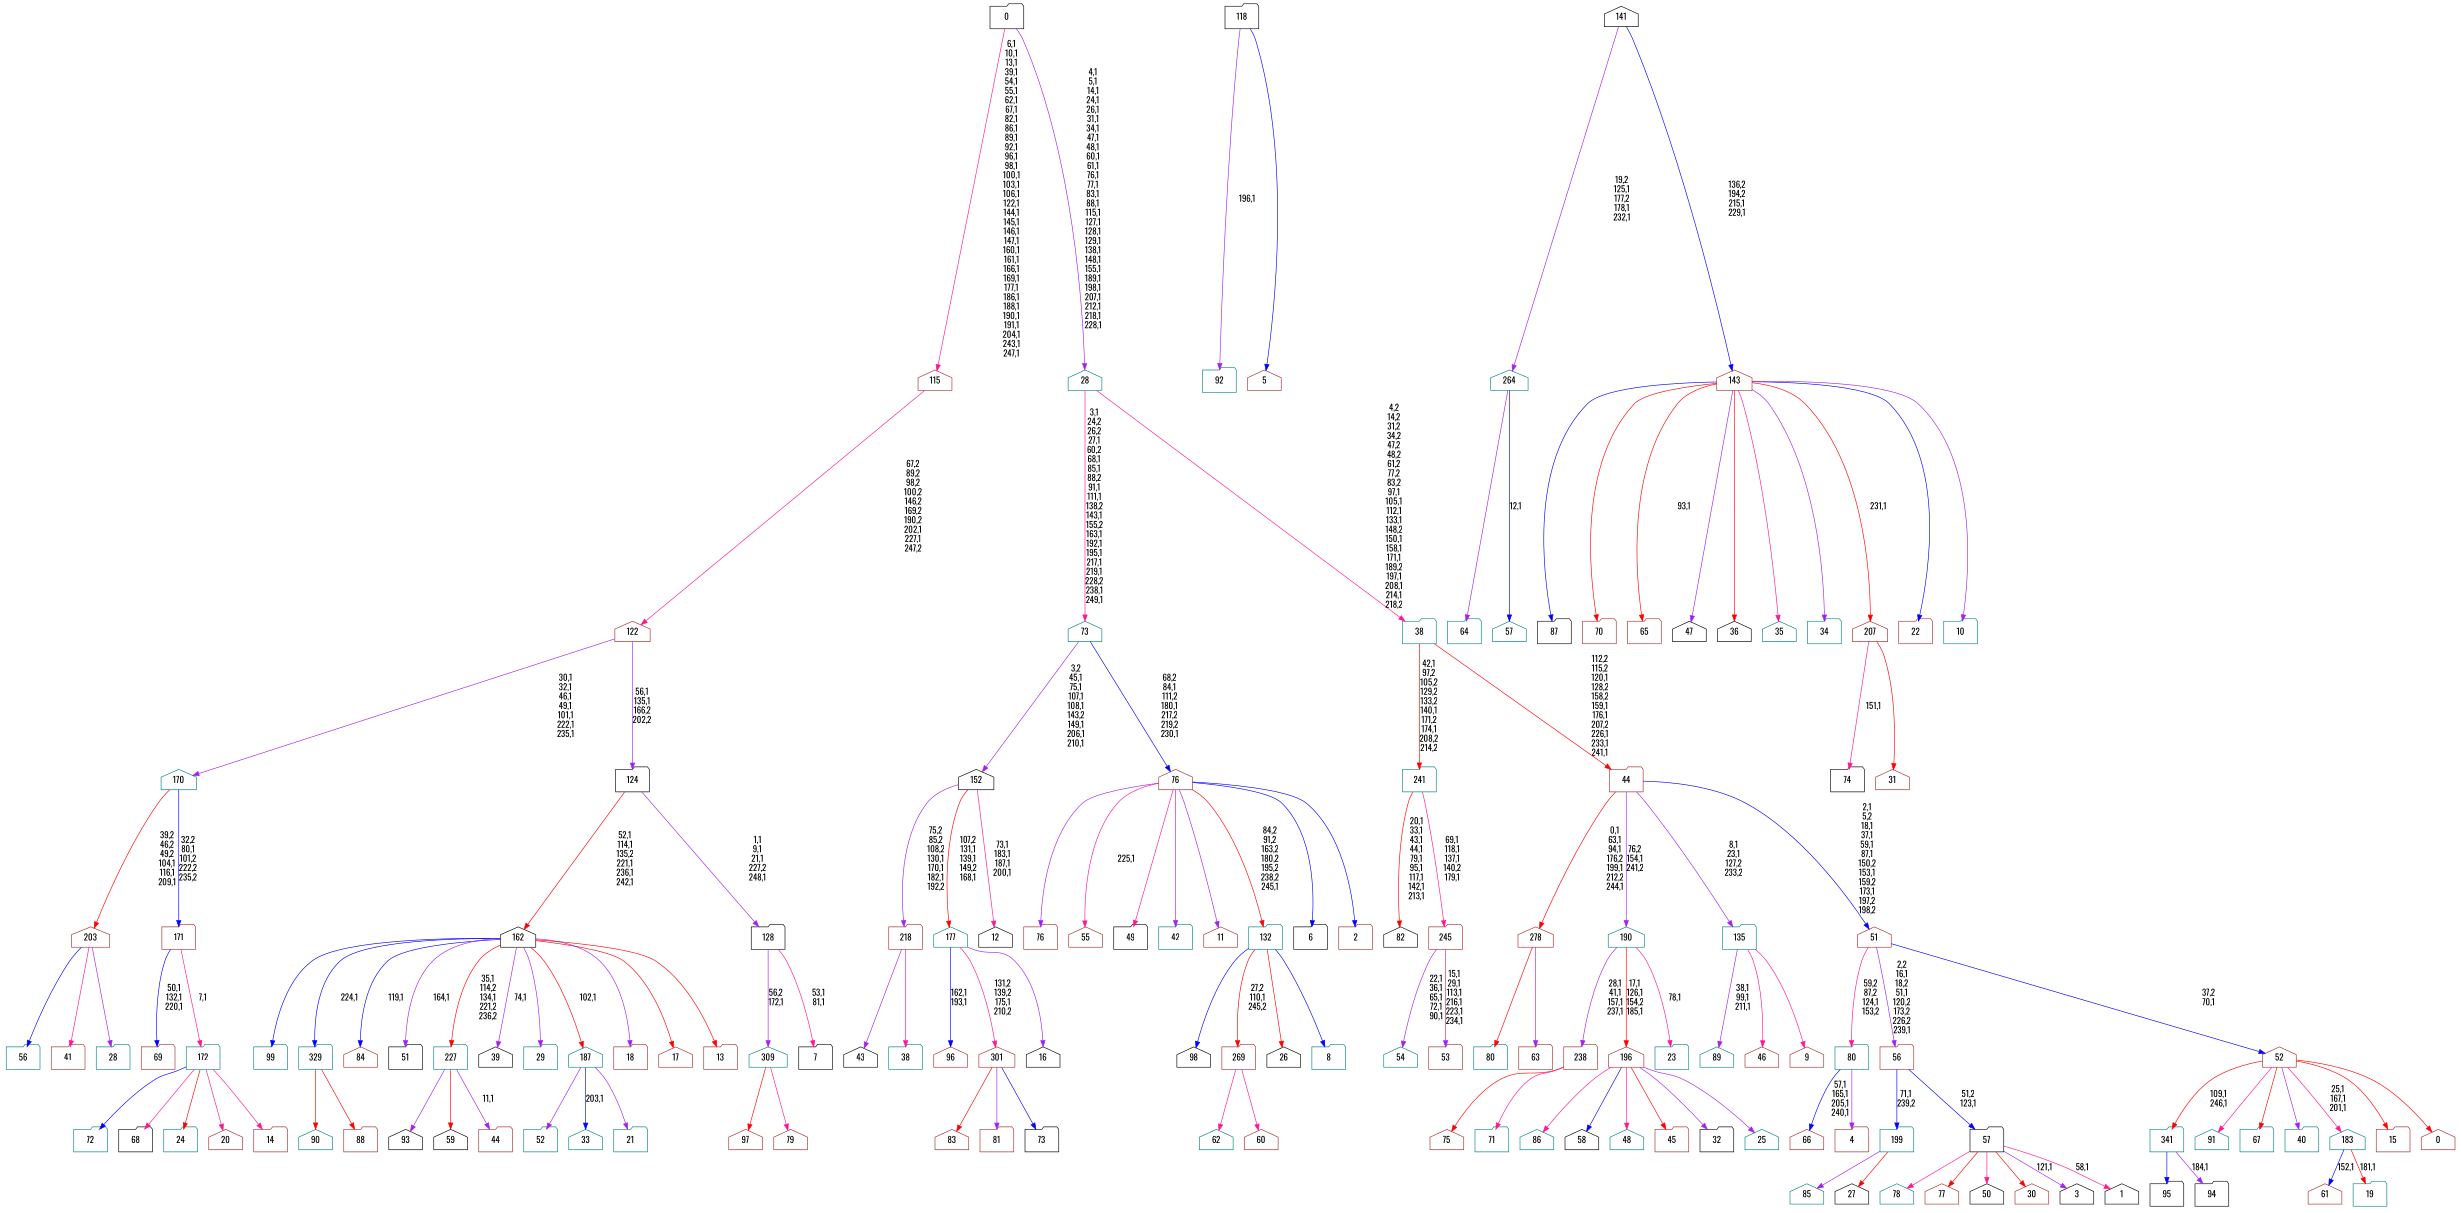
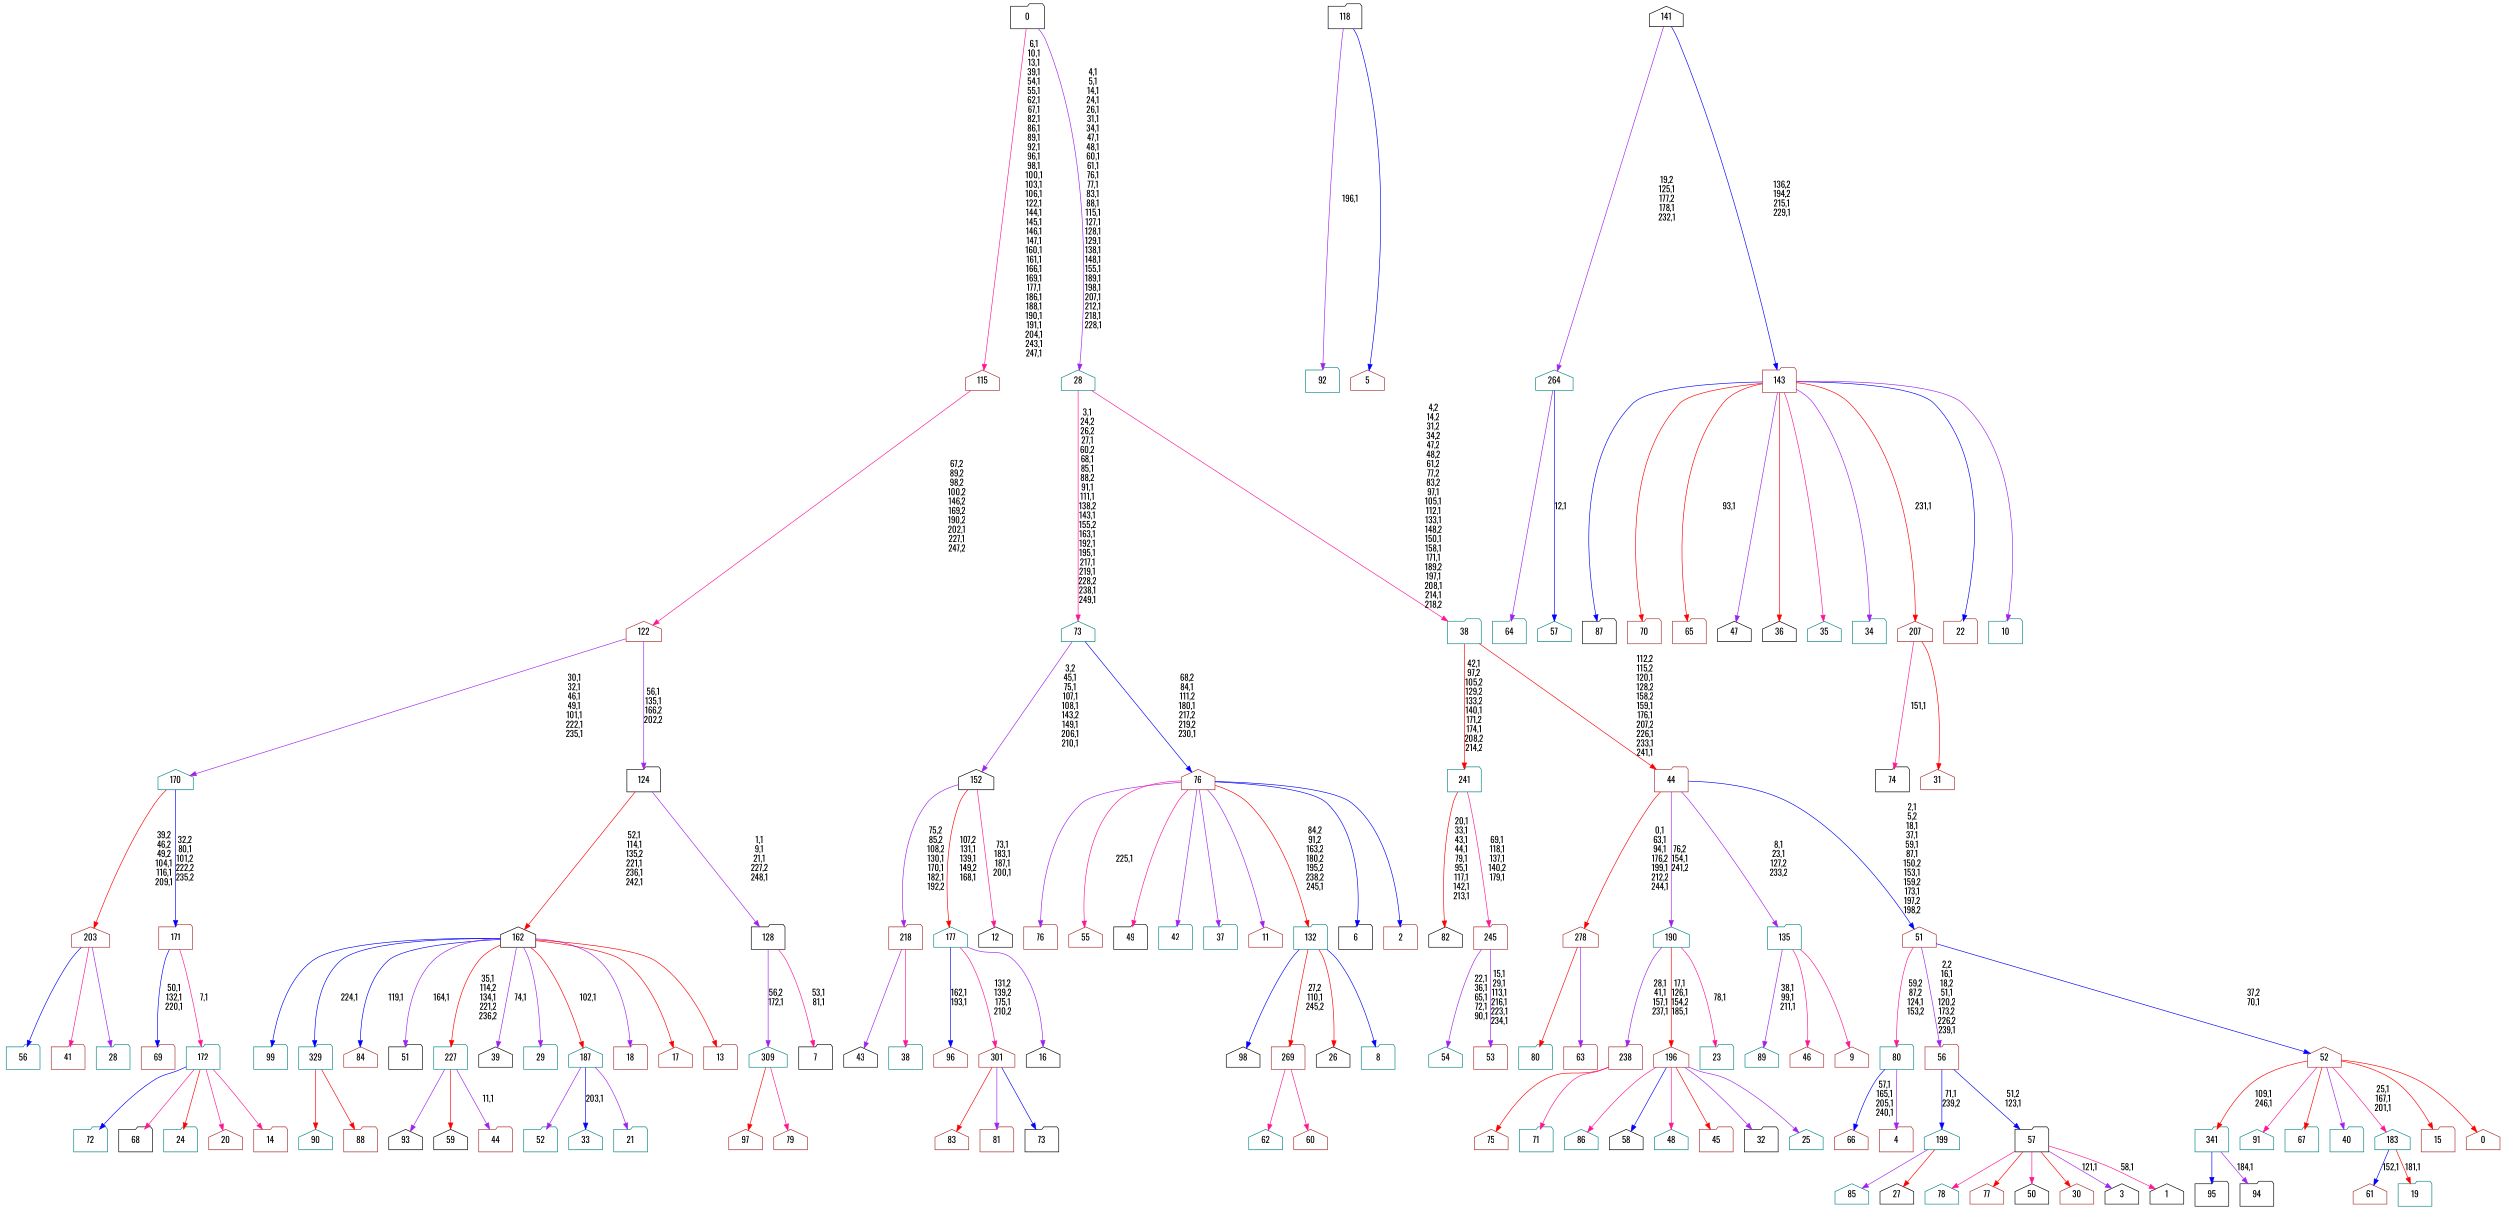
(1734, 381) -> (1779, 381)
none -> (1221, 938)
(1897, 1141) -> (1942, 1141)
